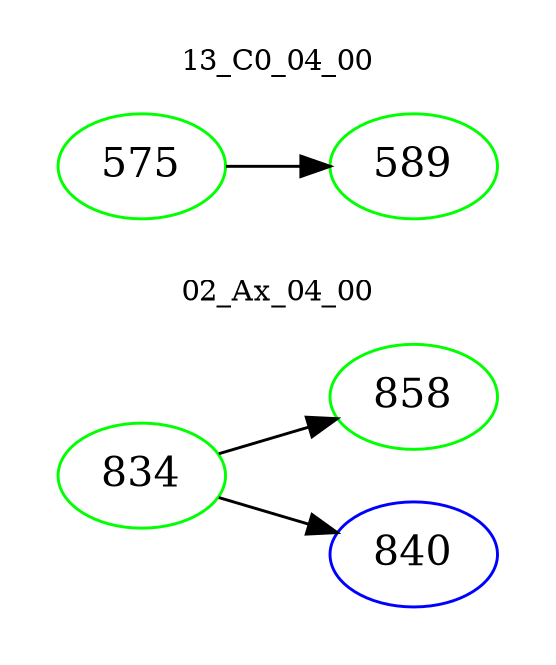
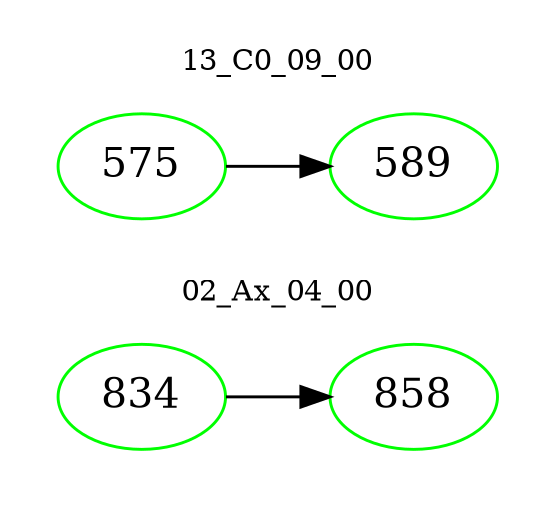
(278, 63) -> (278, 63)
(414, 554) -> none
